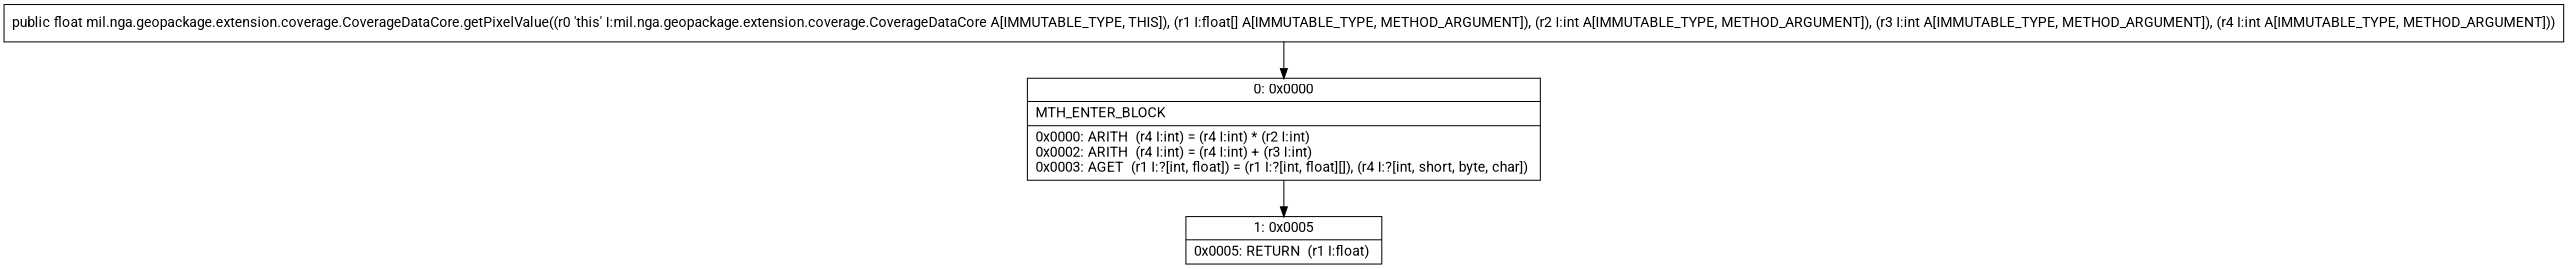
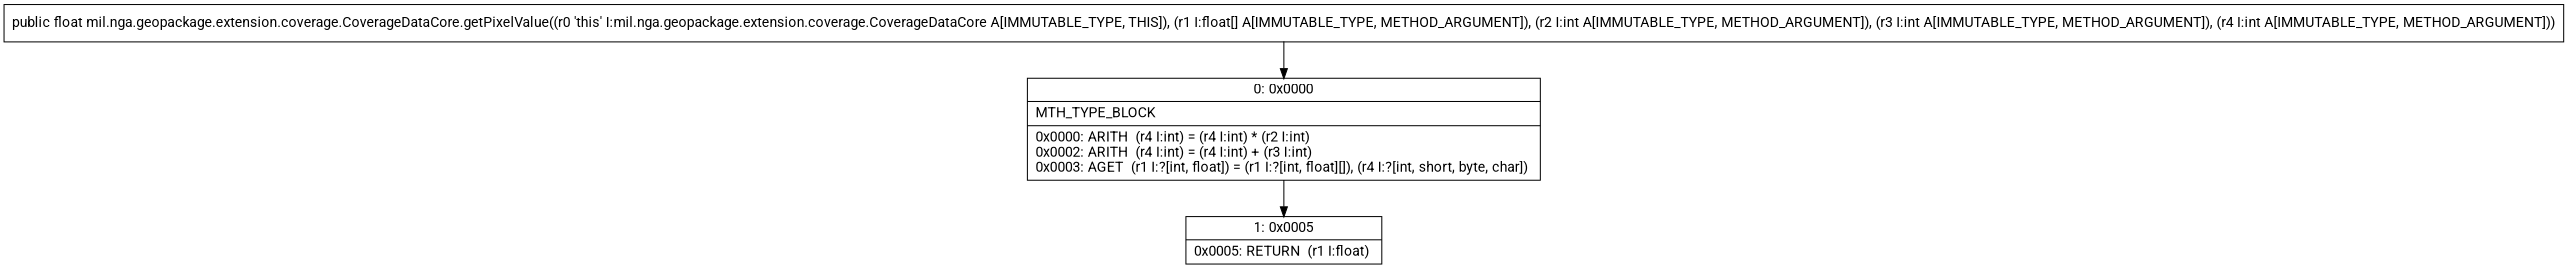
(1101, 113) -> (1096, 113)
